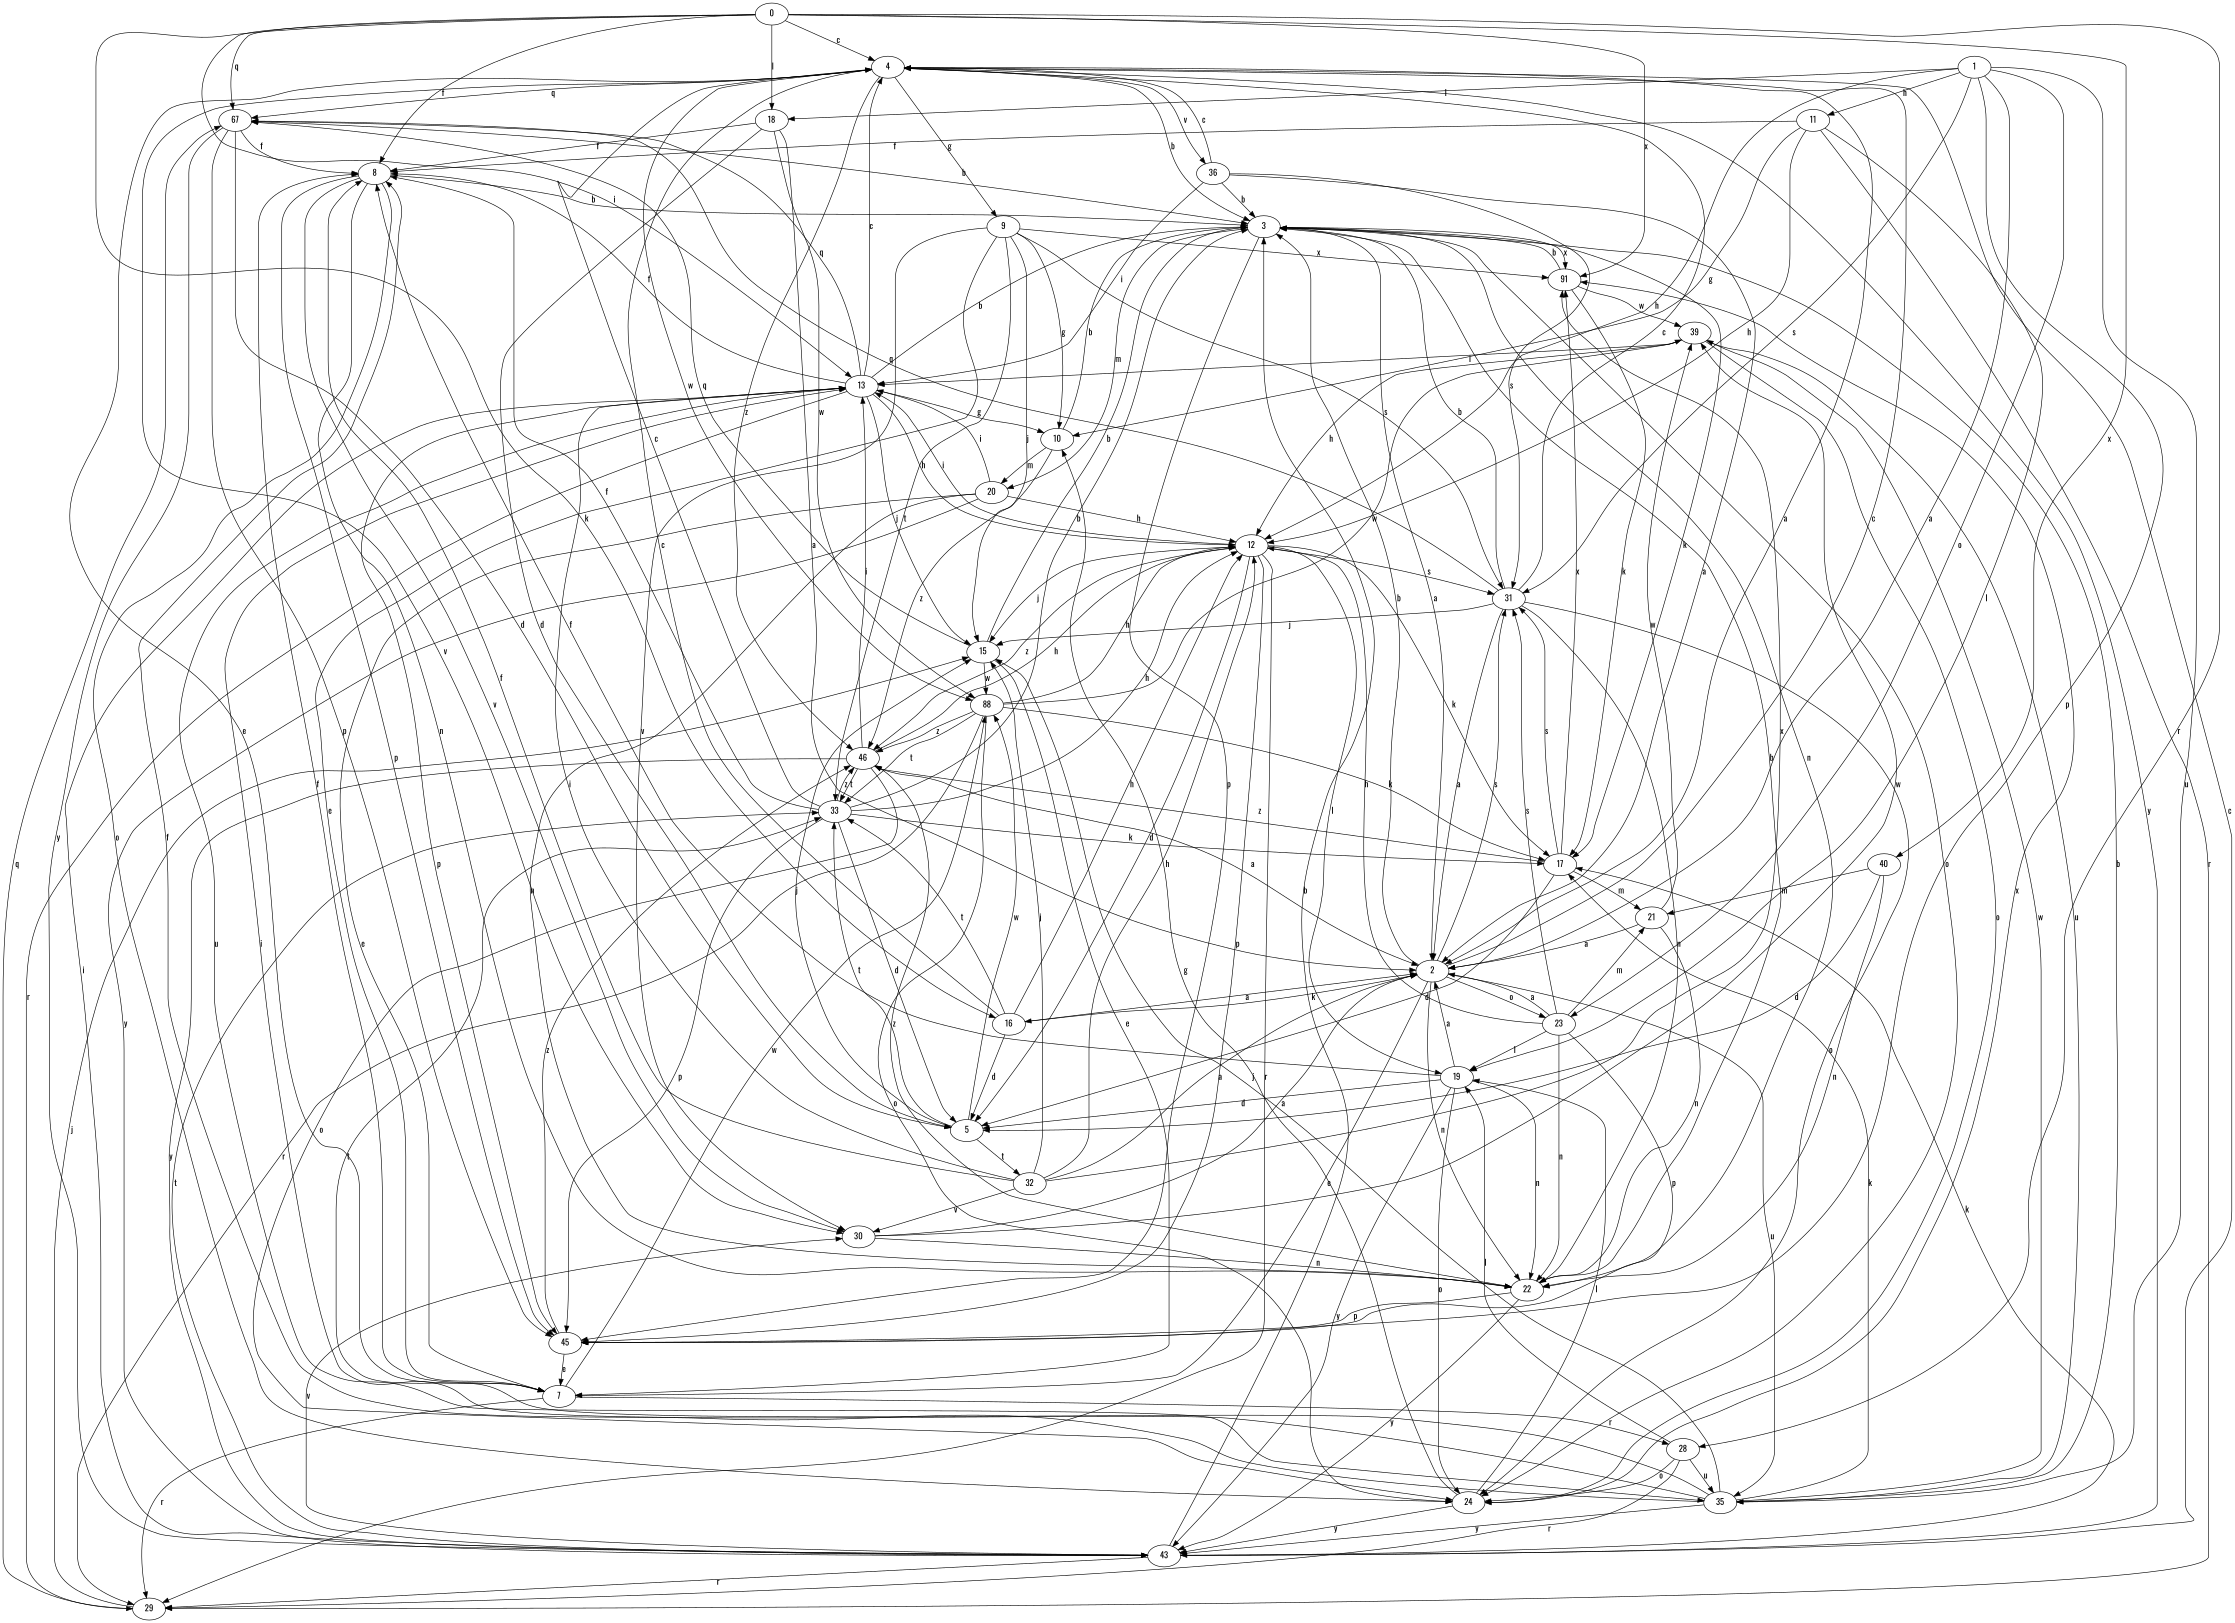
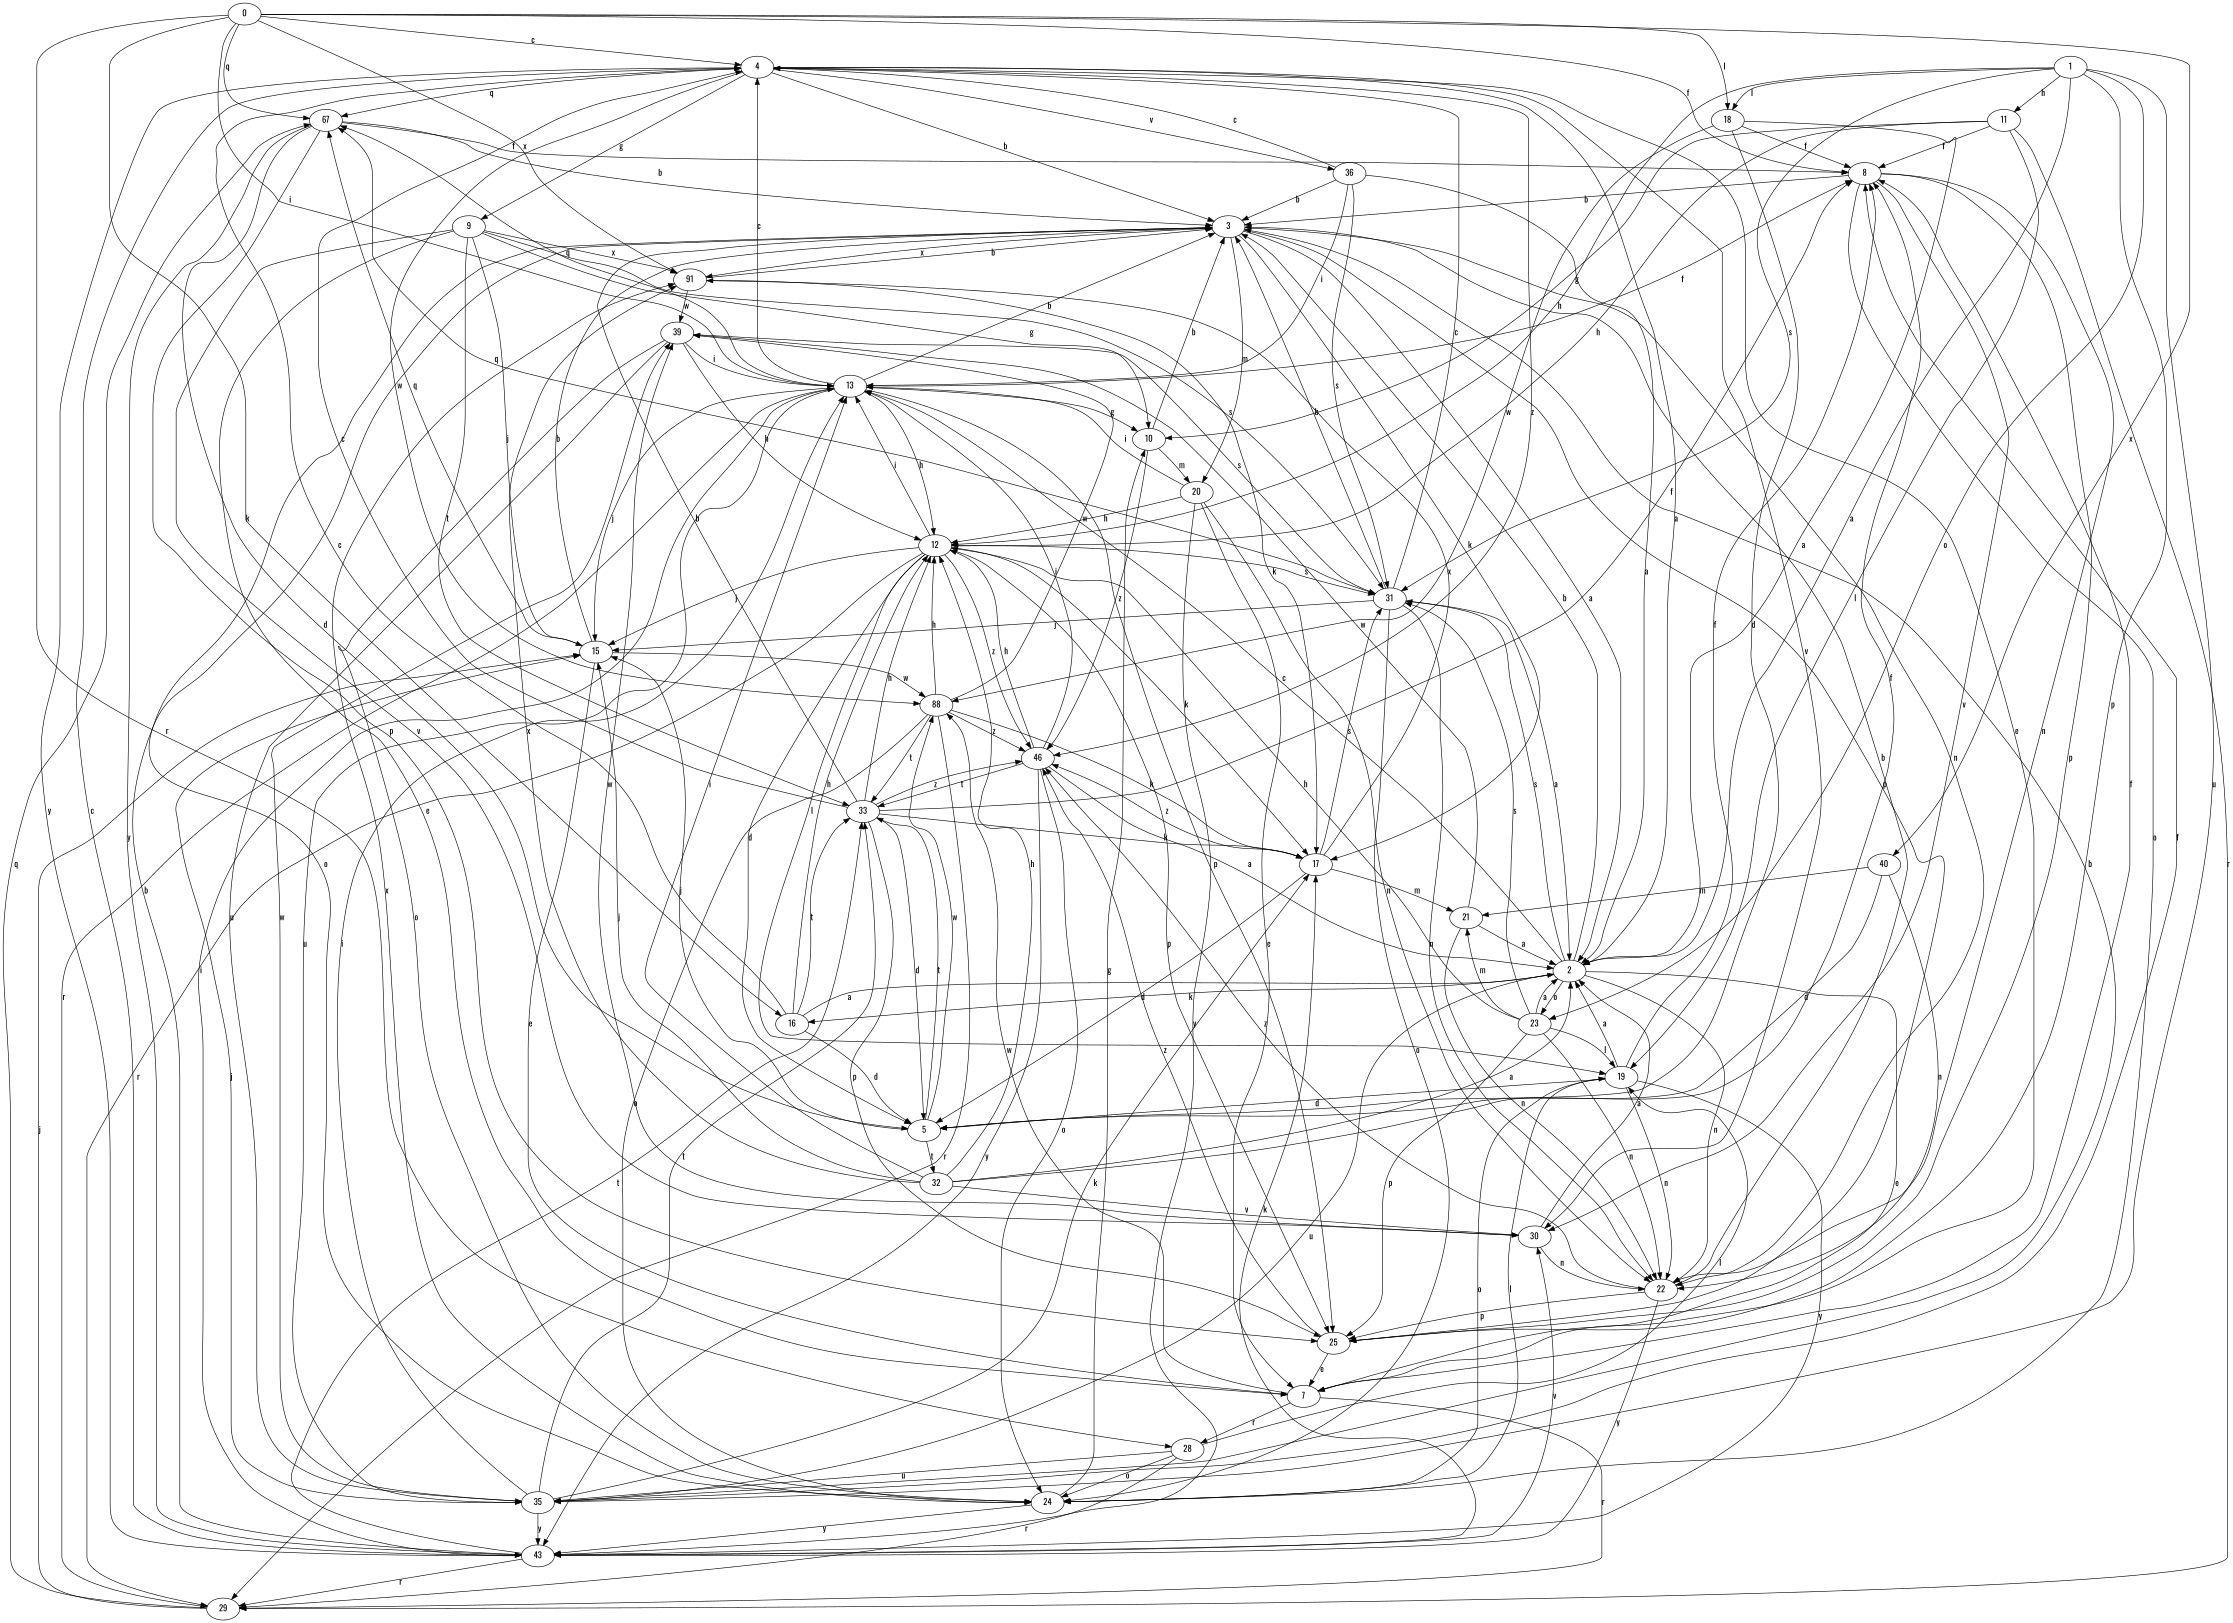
(1906, 132) -> (1241, 647)
none -> (1134, 364)
(565, 1343) -> (1334, 1343)
